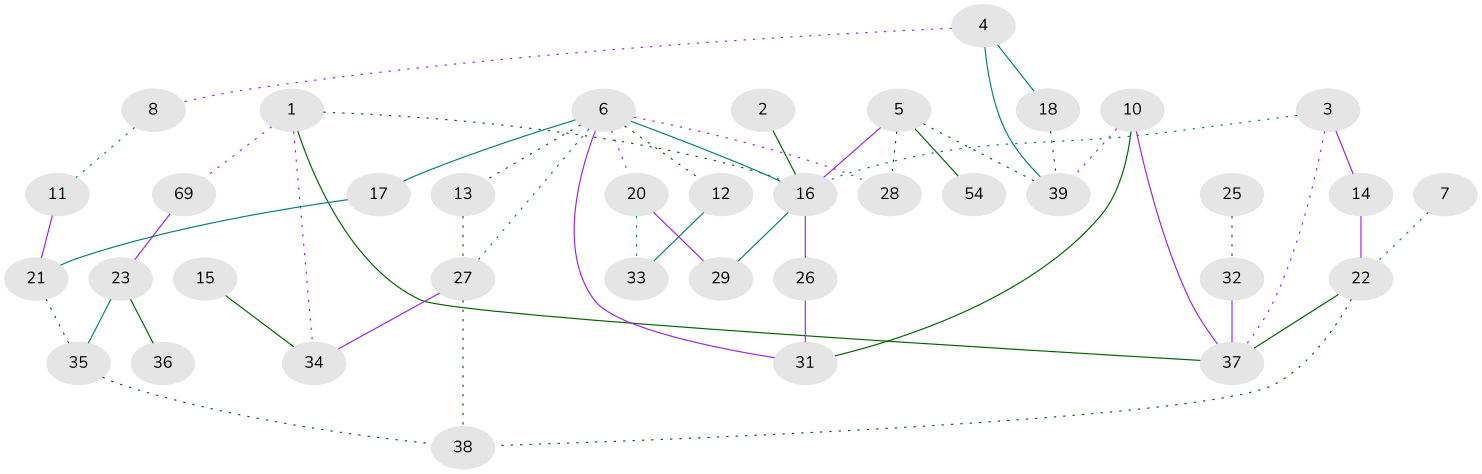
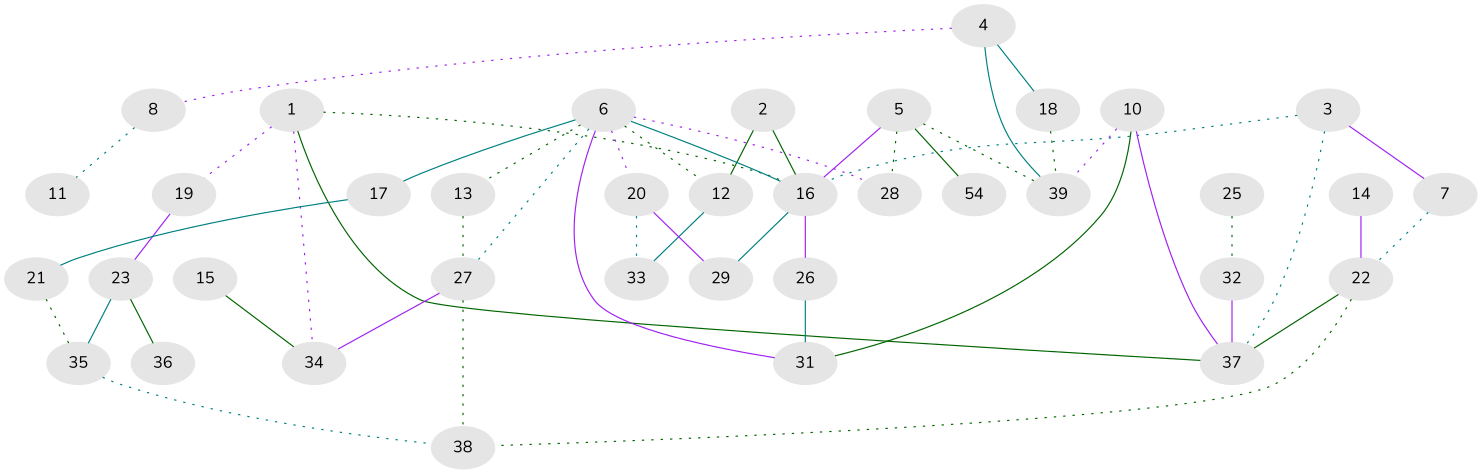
none -> (742, 152)
(1345, 152) -> (1387, 152)
(184, 195) -> (184, 195)
(47, 237) -> none
(1297, 242) -> (1297, 242)
(805, 321) -> (805, 321)
(265, 420) -> (265, 420)
